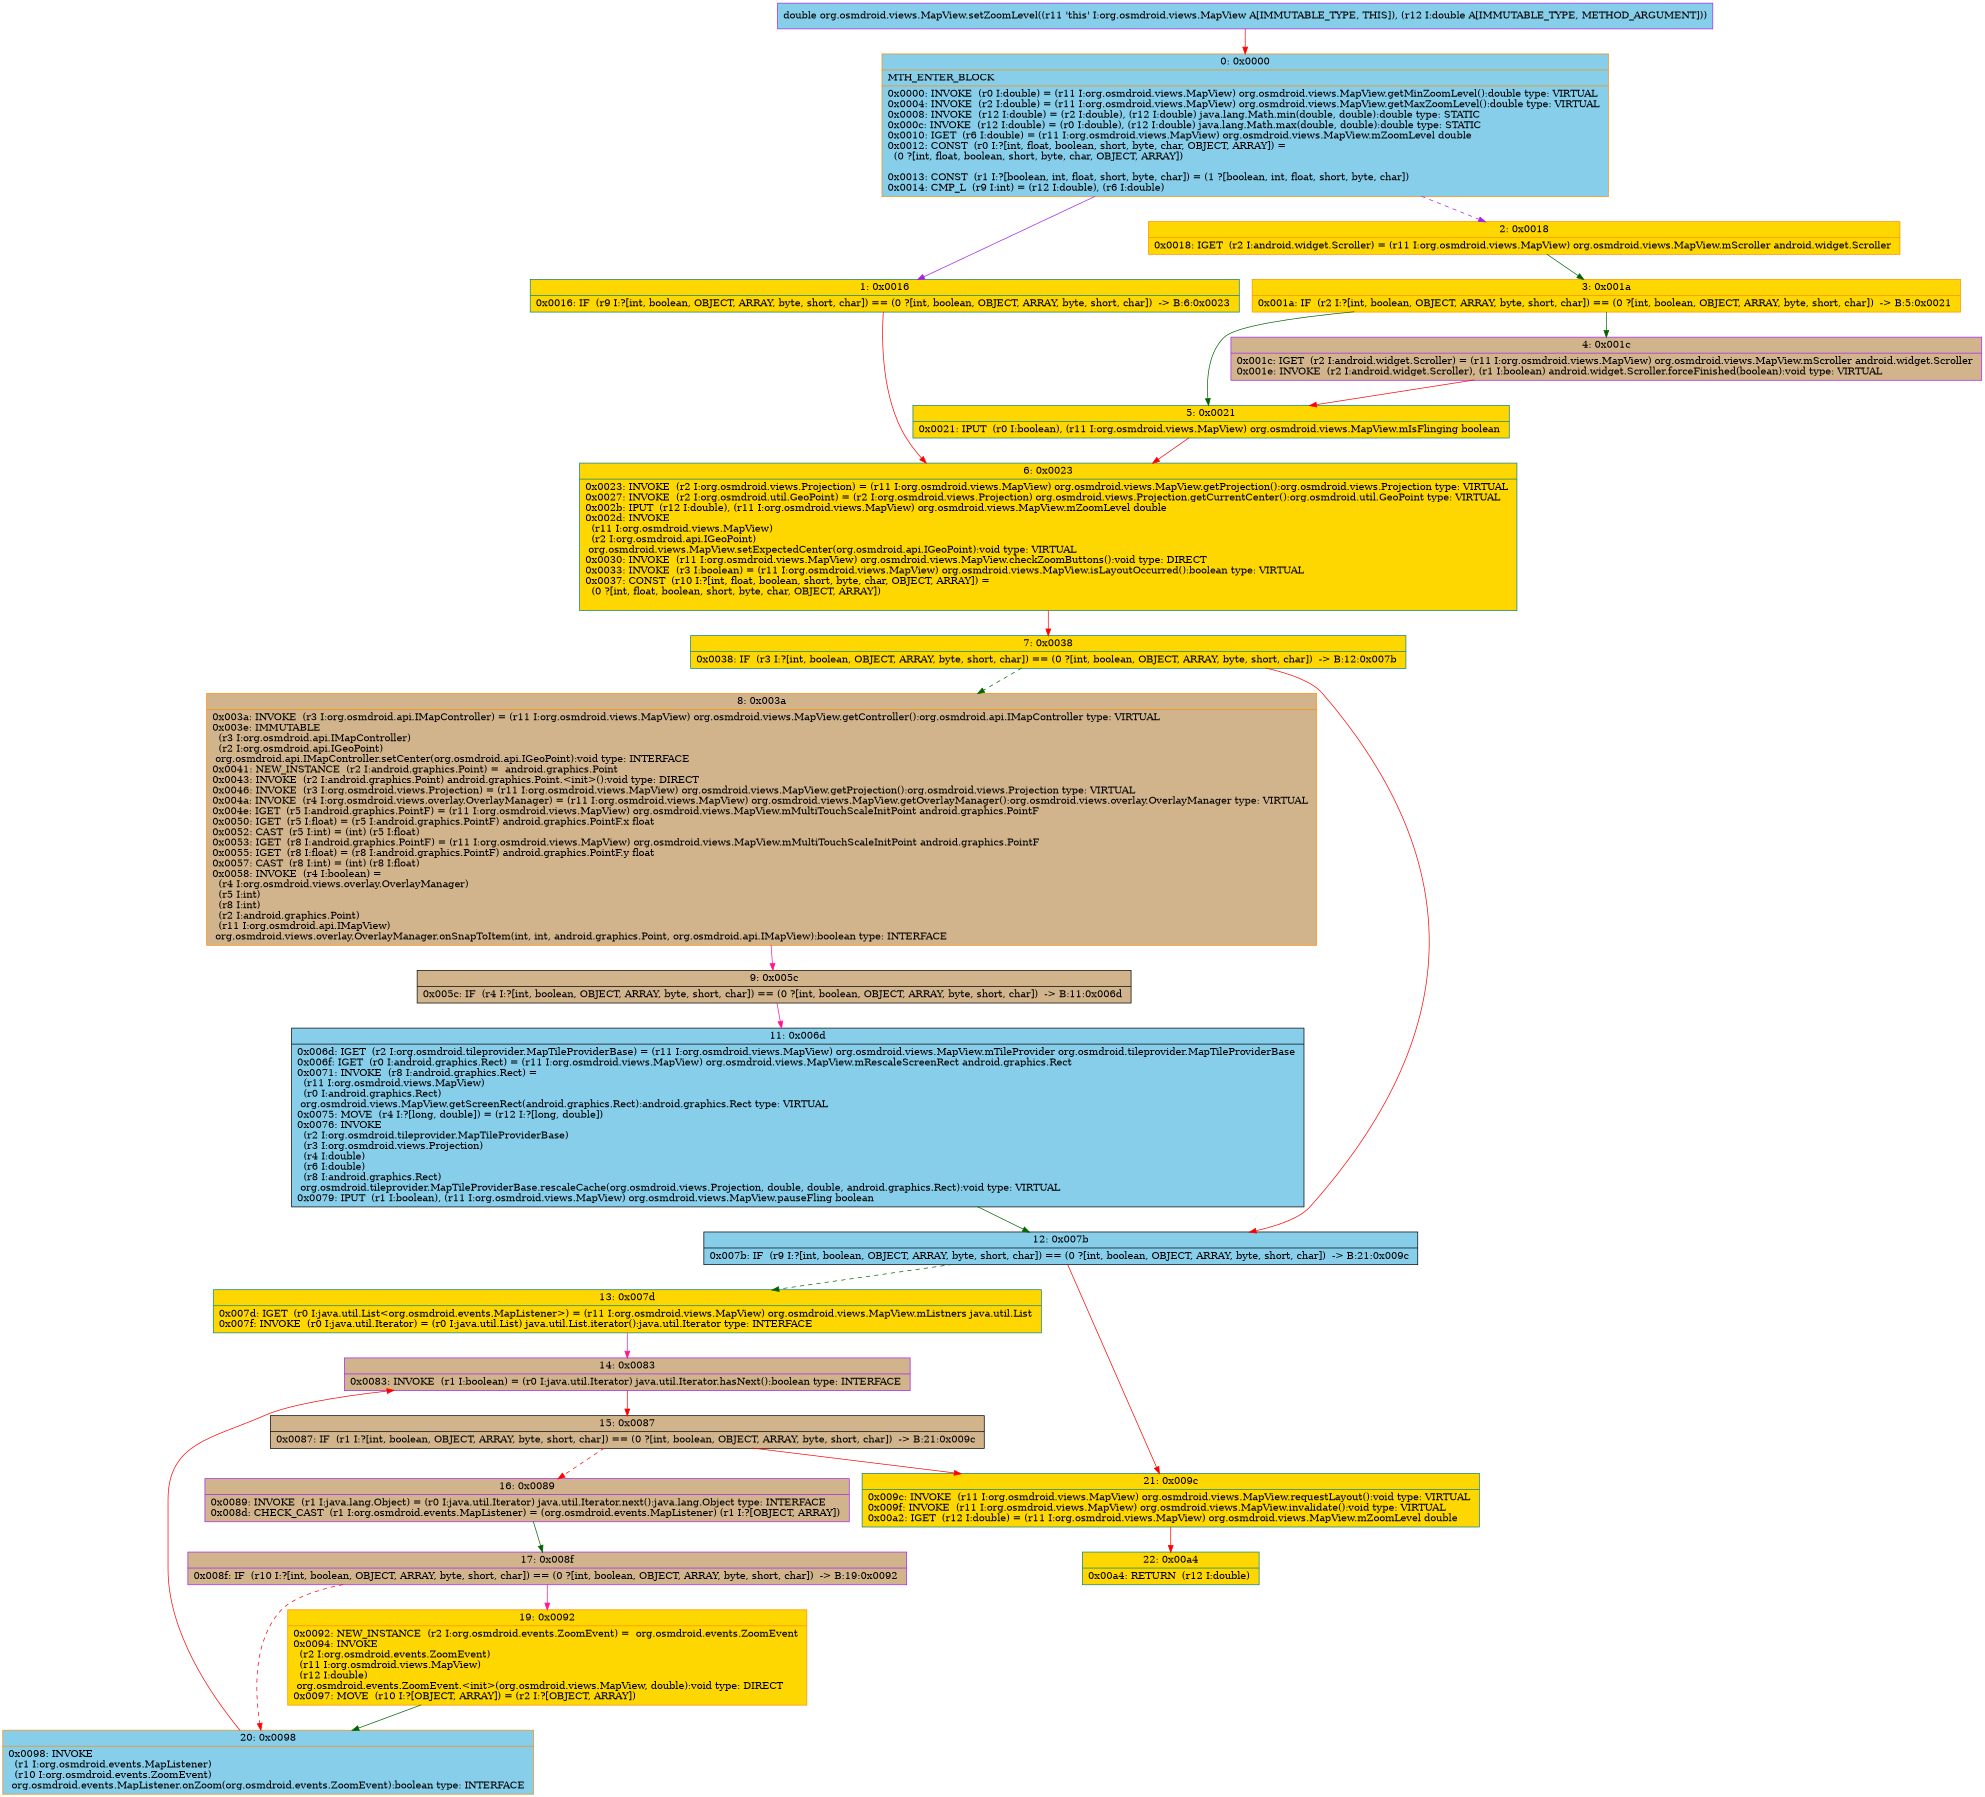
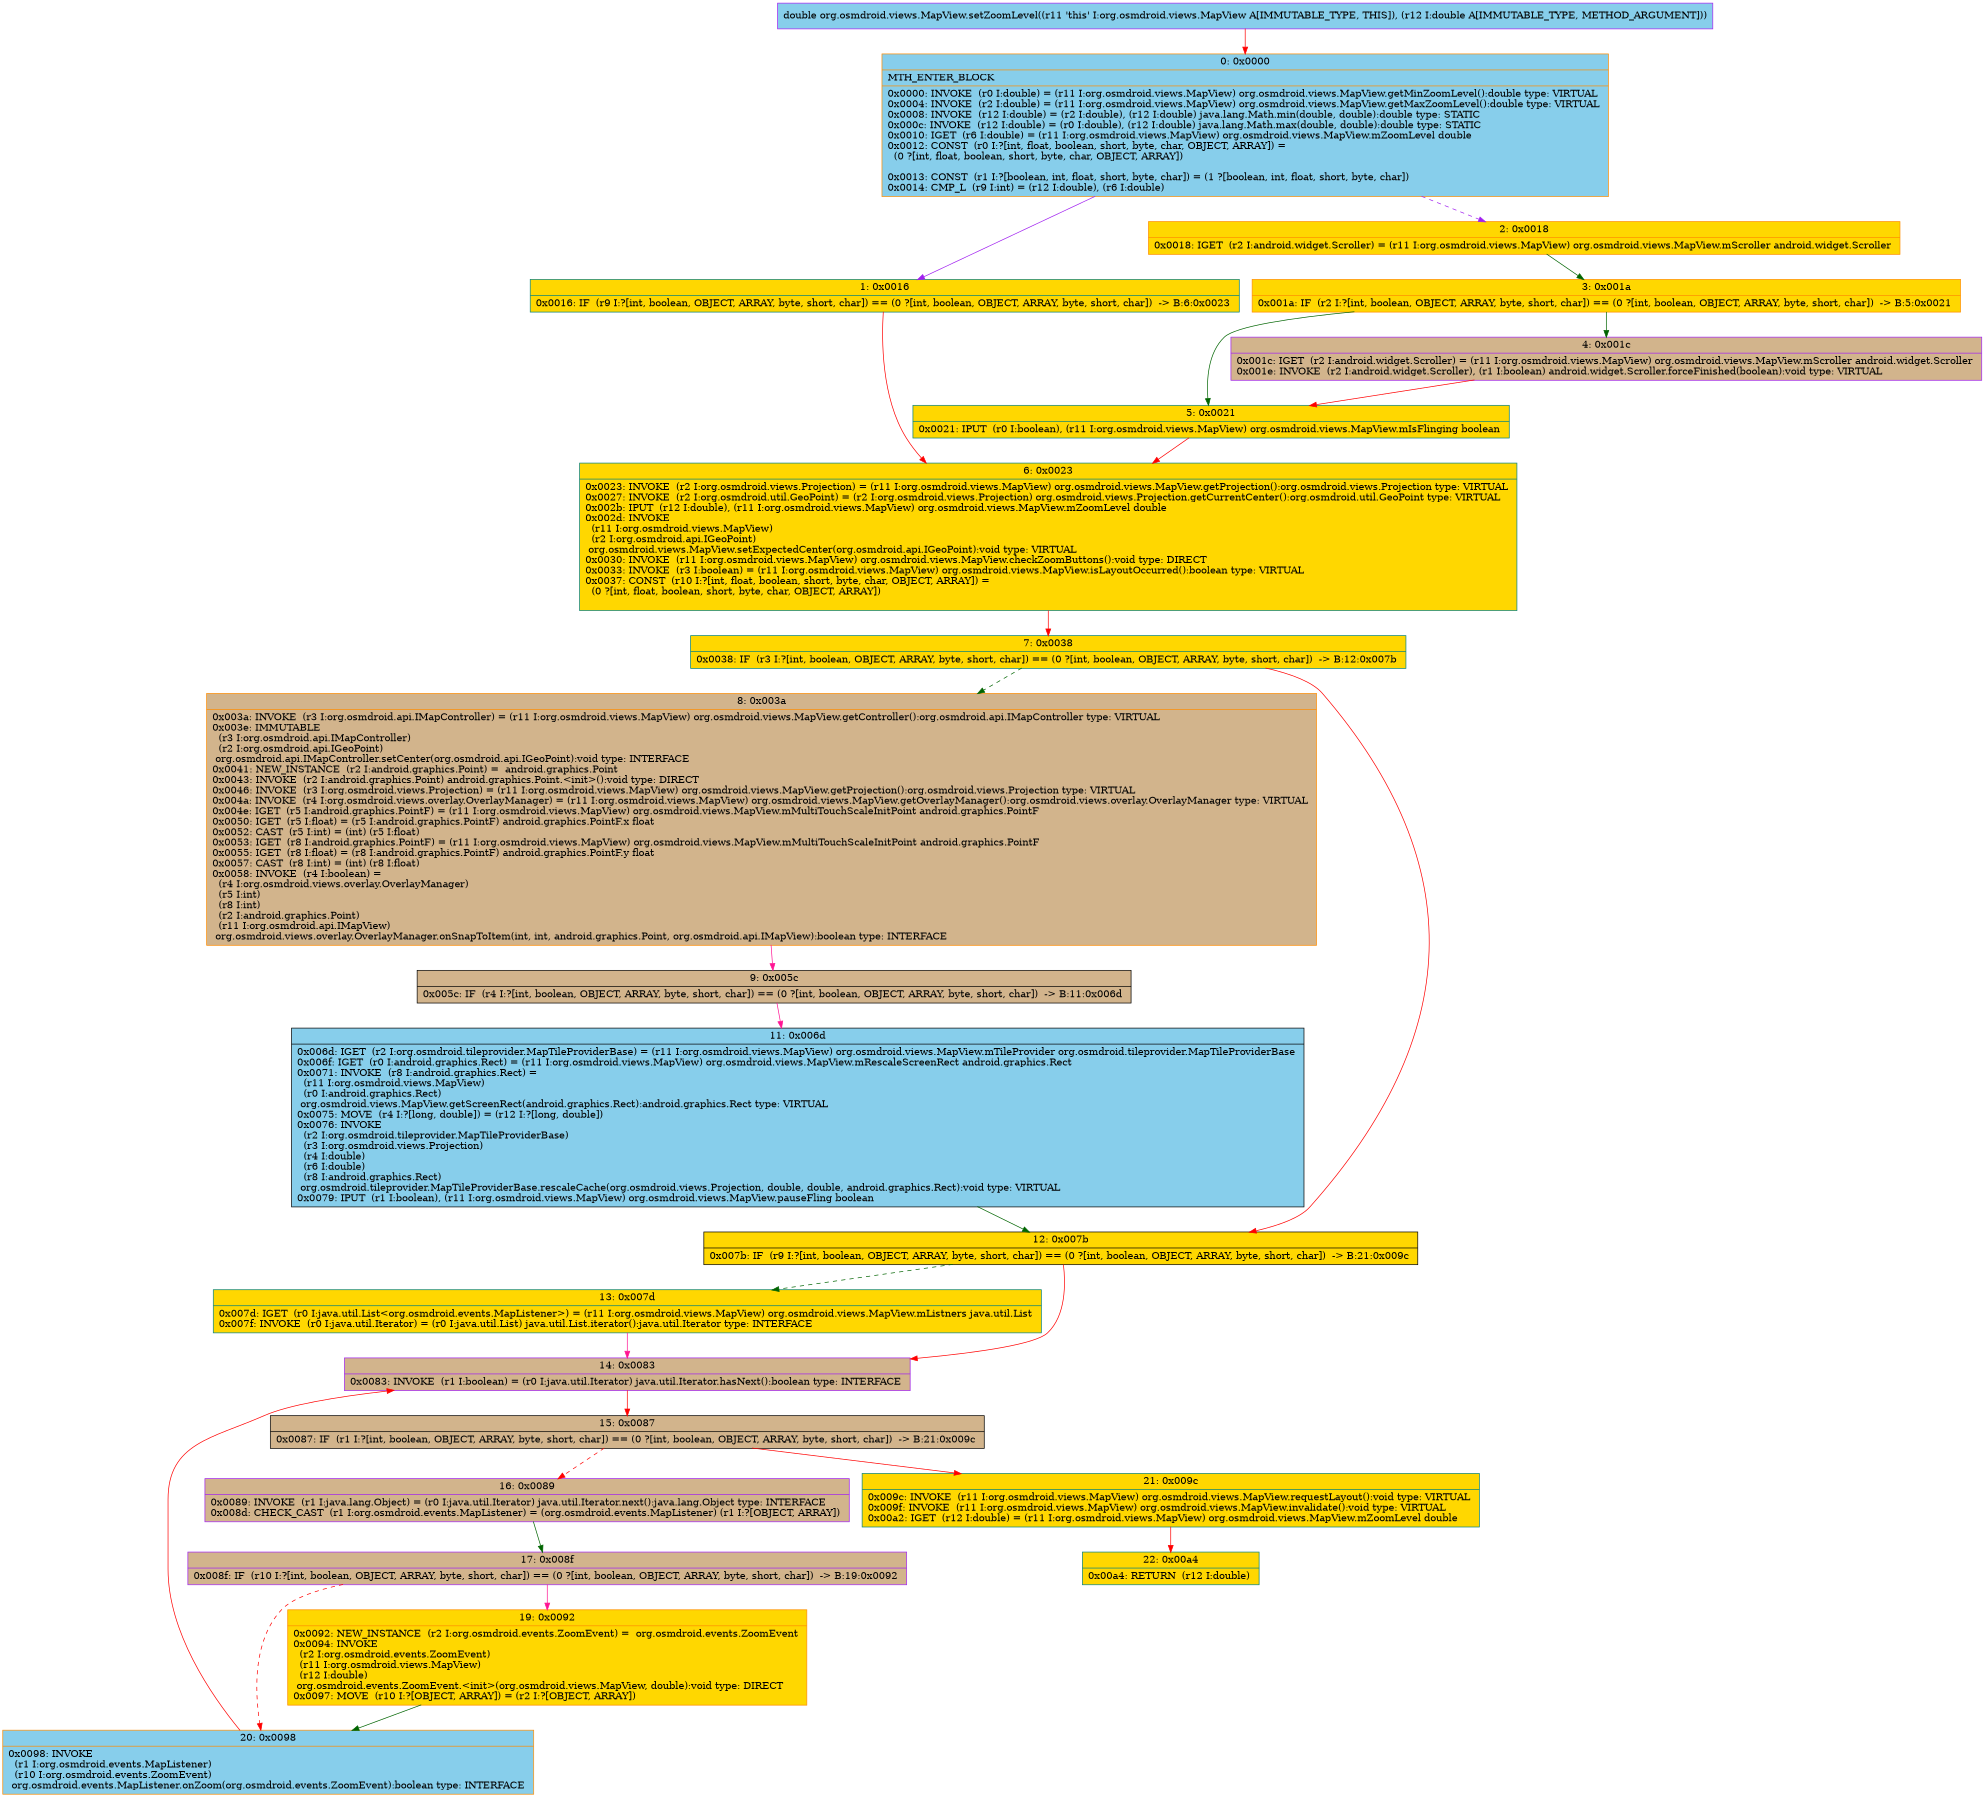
(1061, 1248) -> (1061, 1248)
(1112, 1366) -> (1019, 1344)
